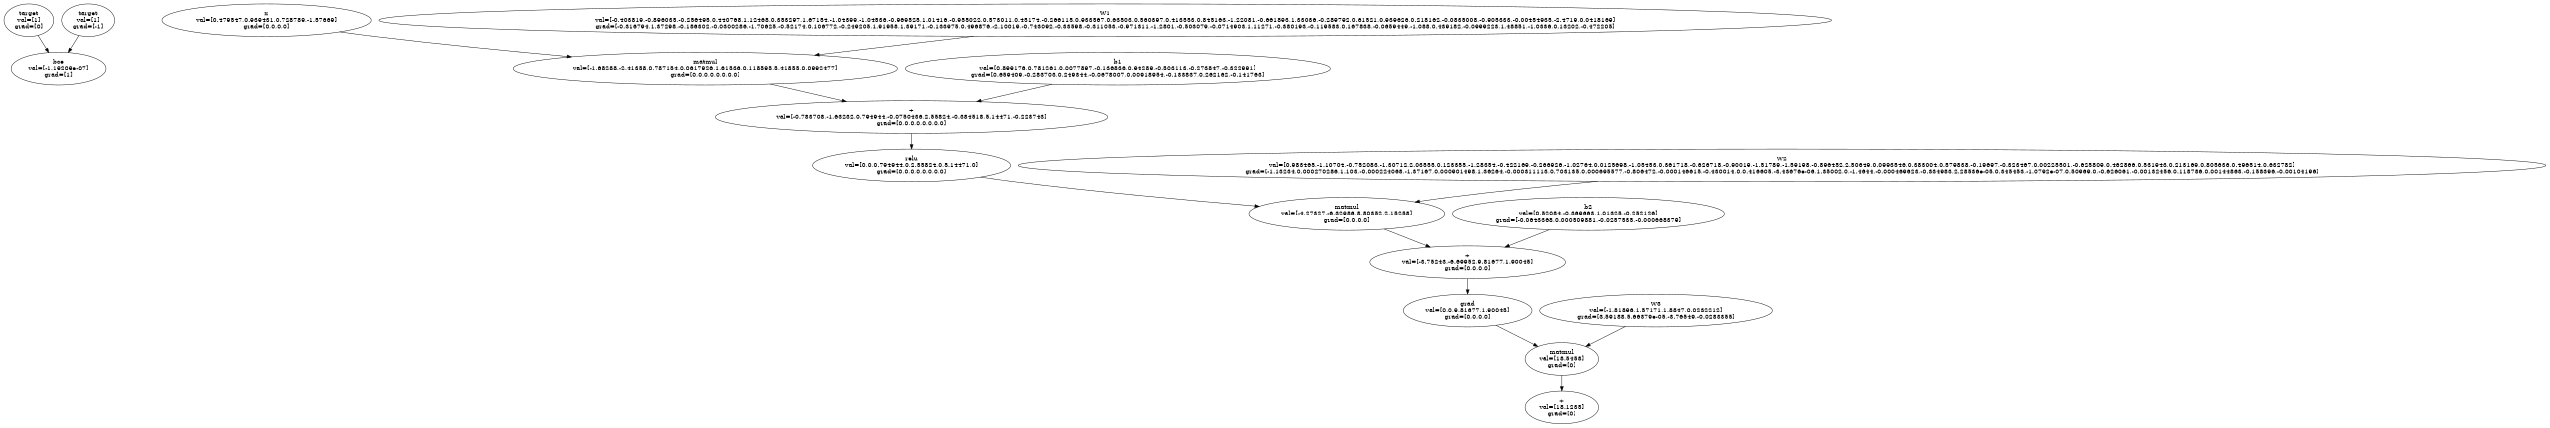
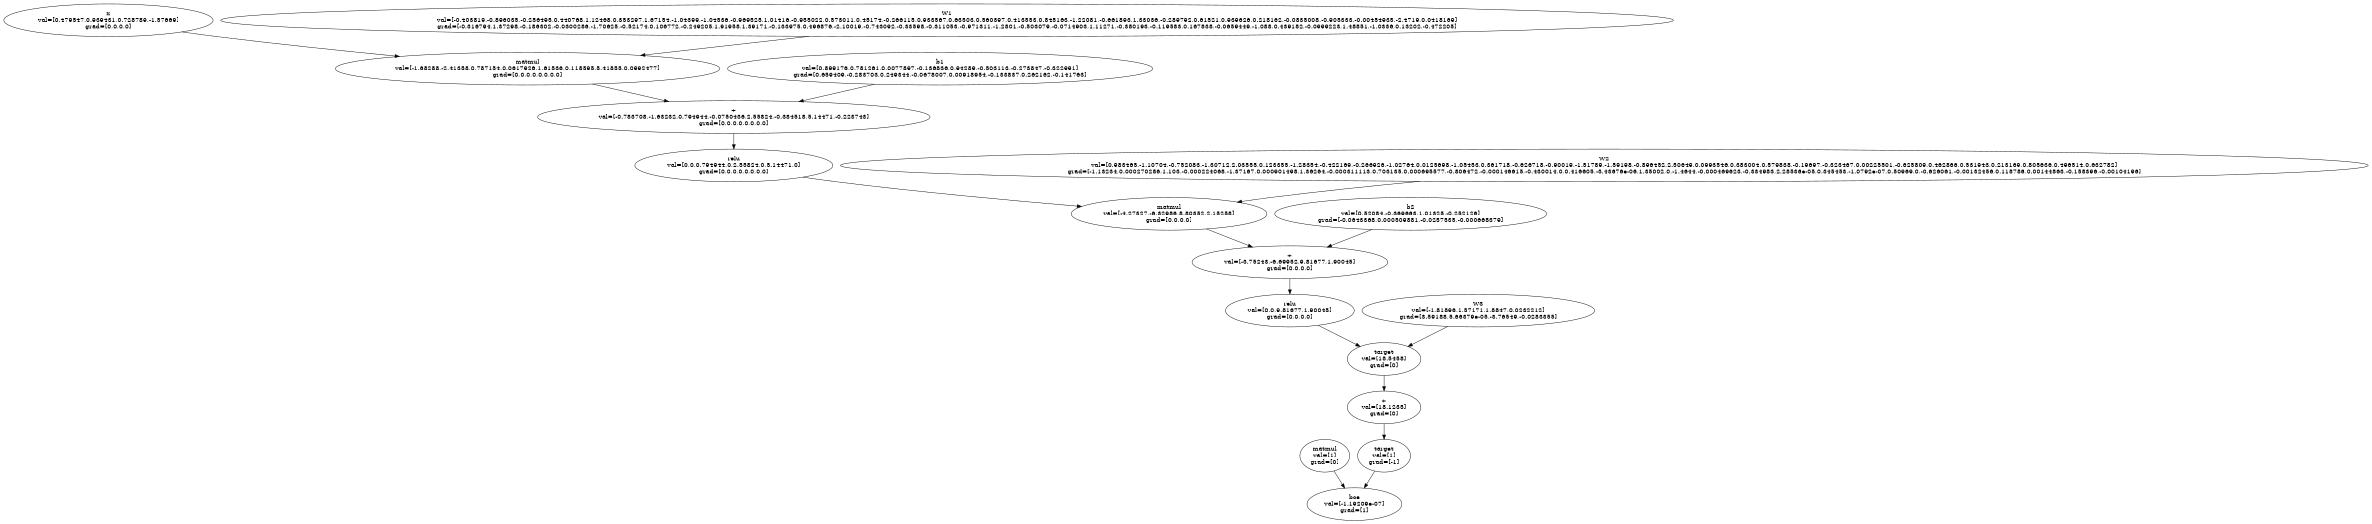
(29, 20) -> (1325, 456)
(1468, 311) -> (1290, 311)
(1562, 359) -> (1384, 359)
none -> (1384, 429)
